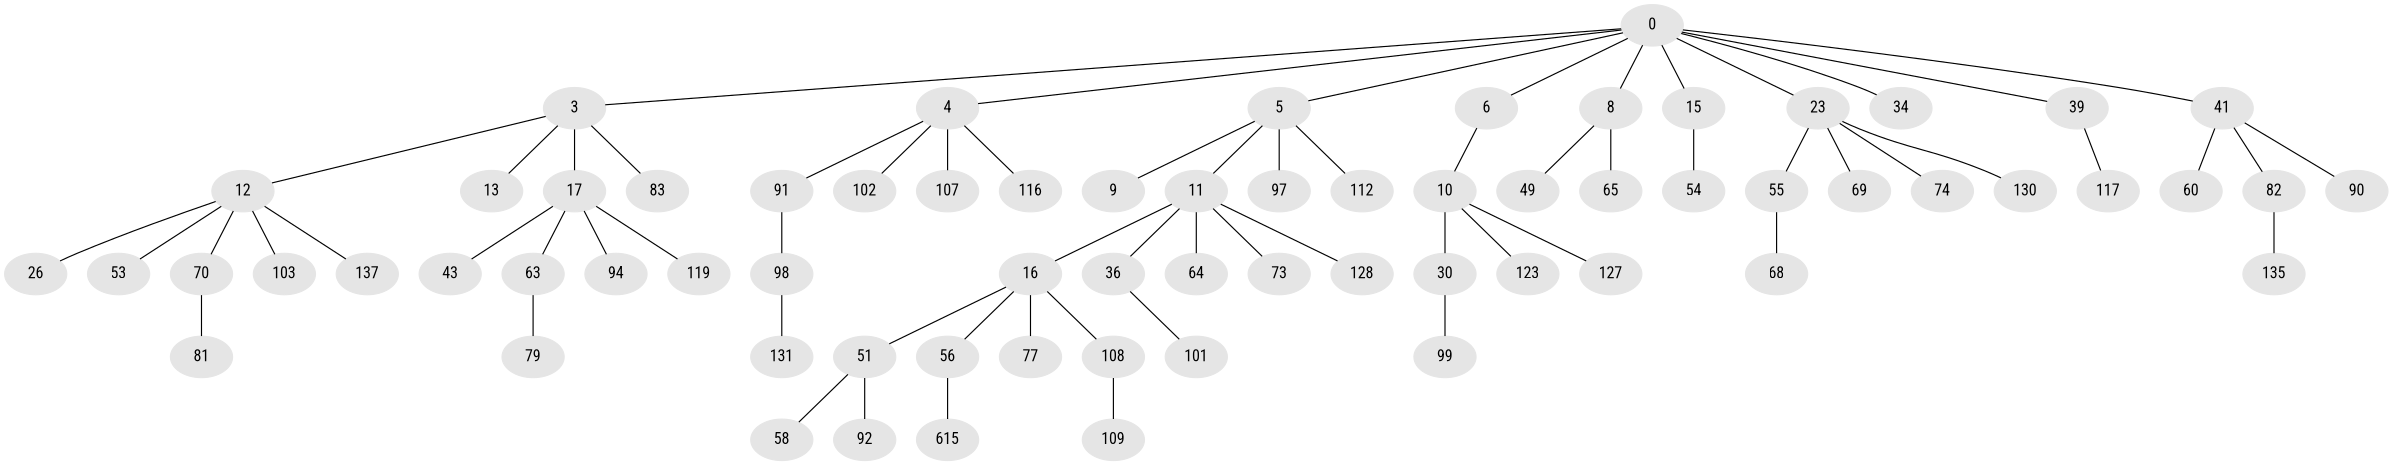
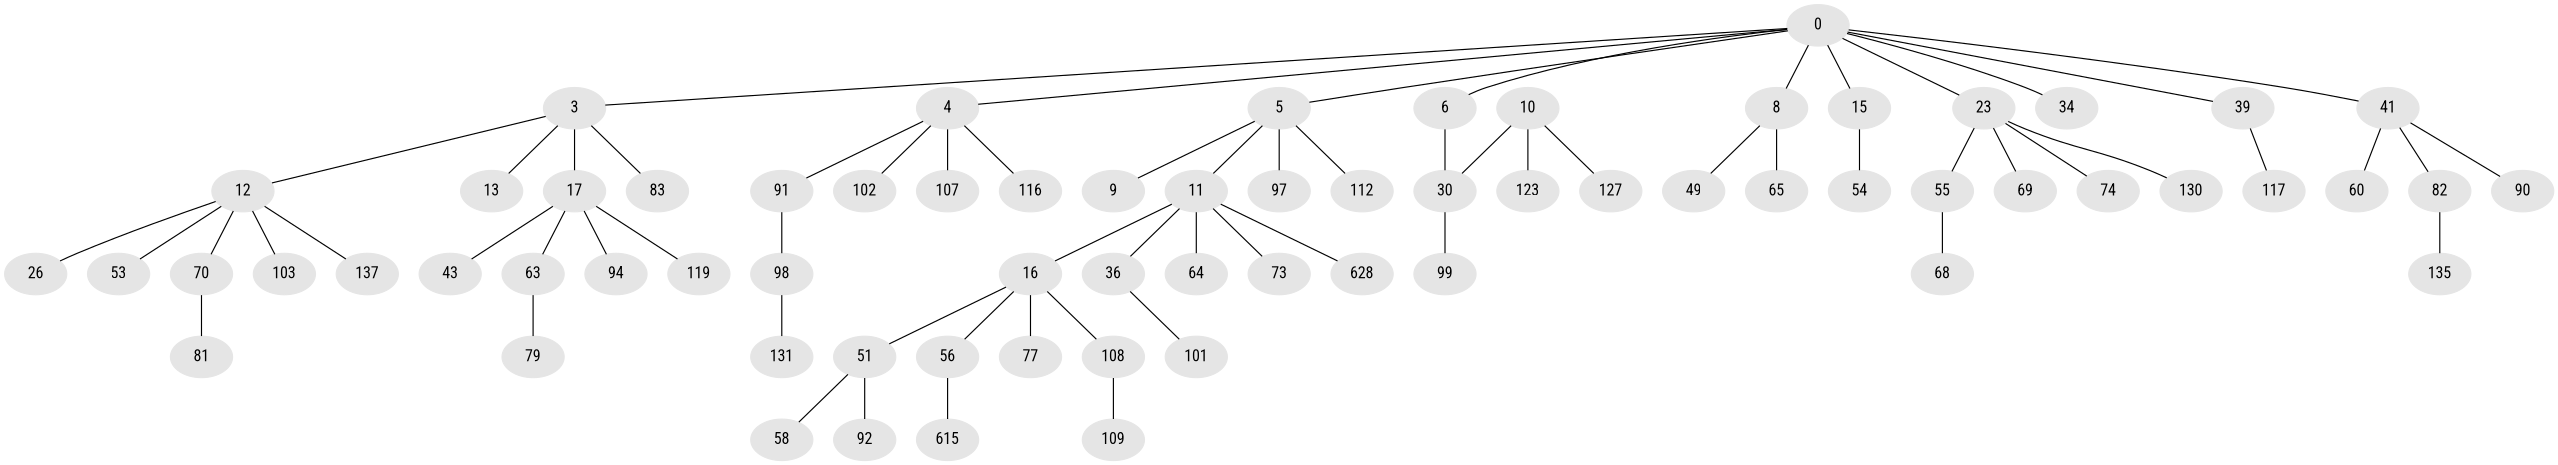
(1466, 150) -> (1445, 150)
(1362, 274) -> (1362, 274)
